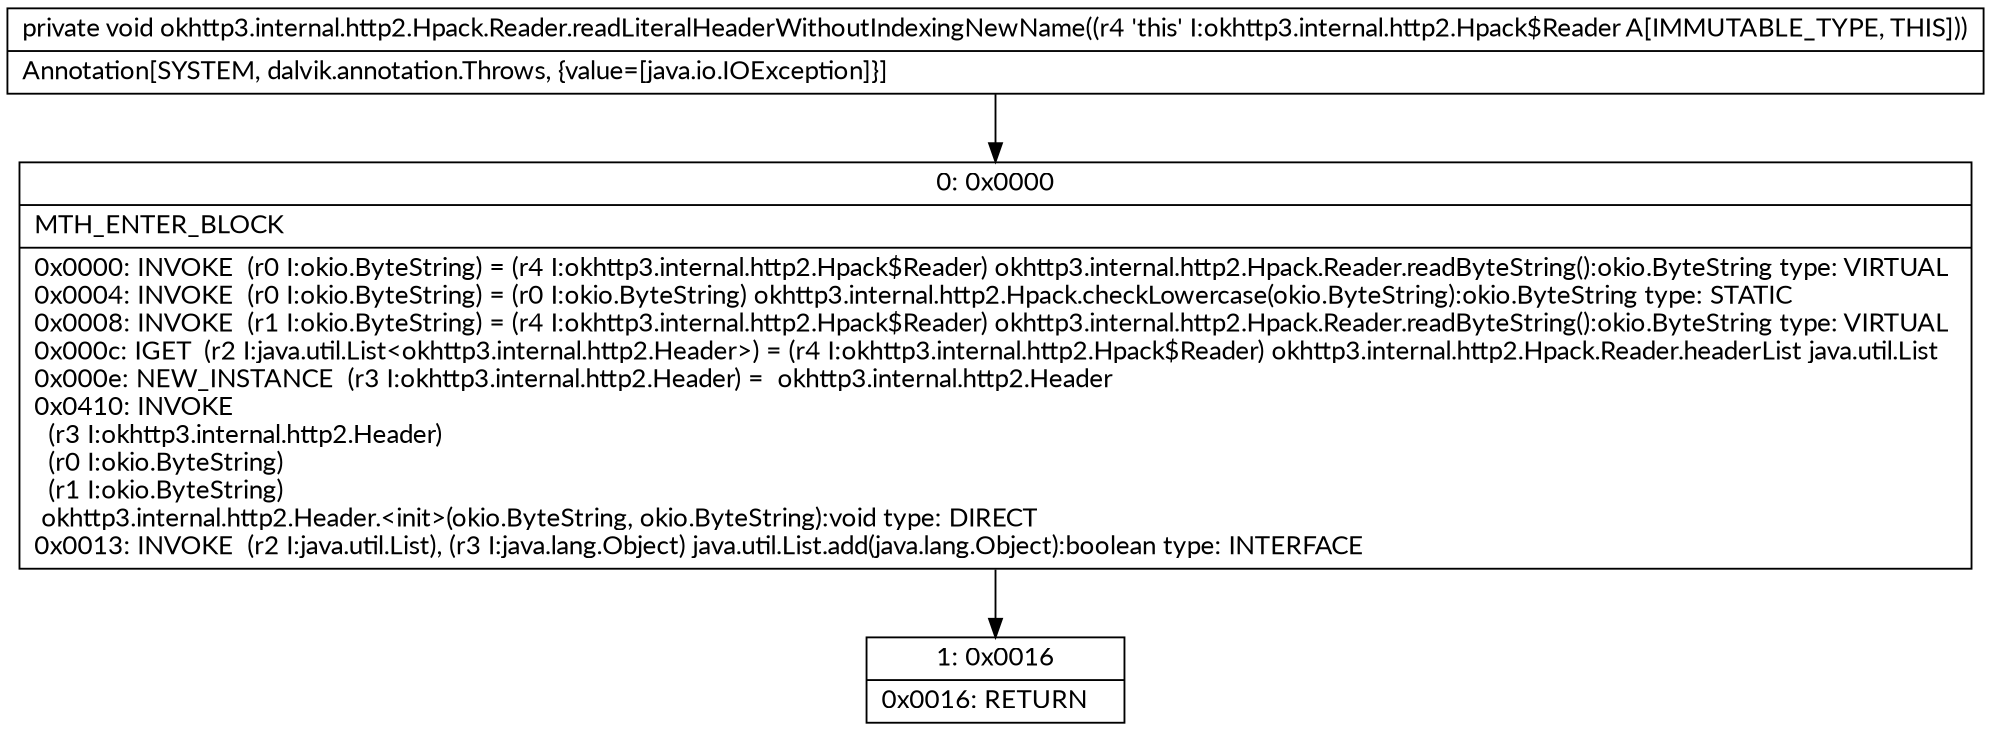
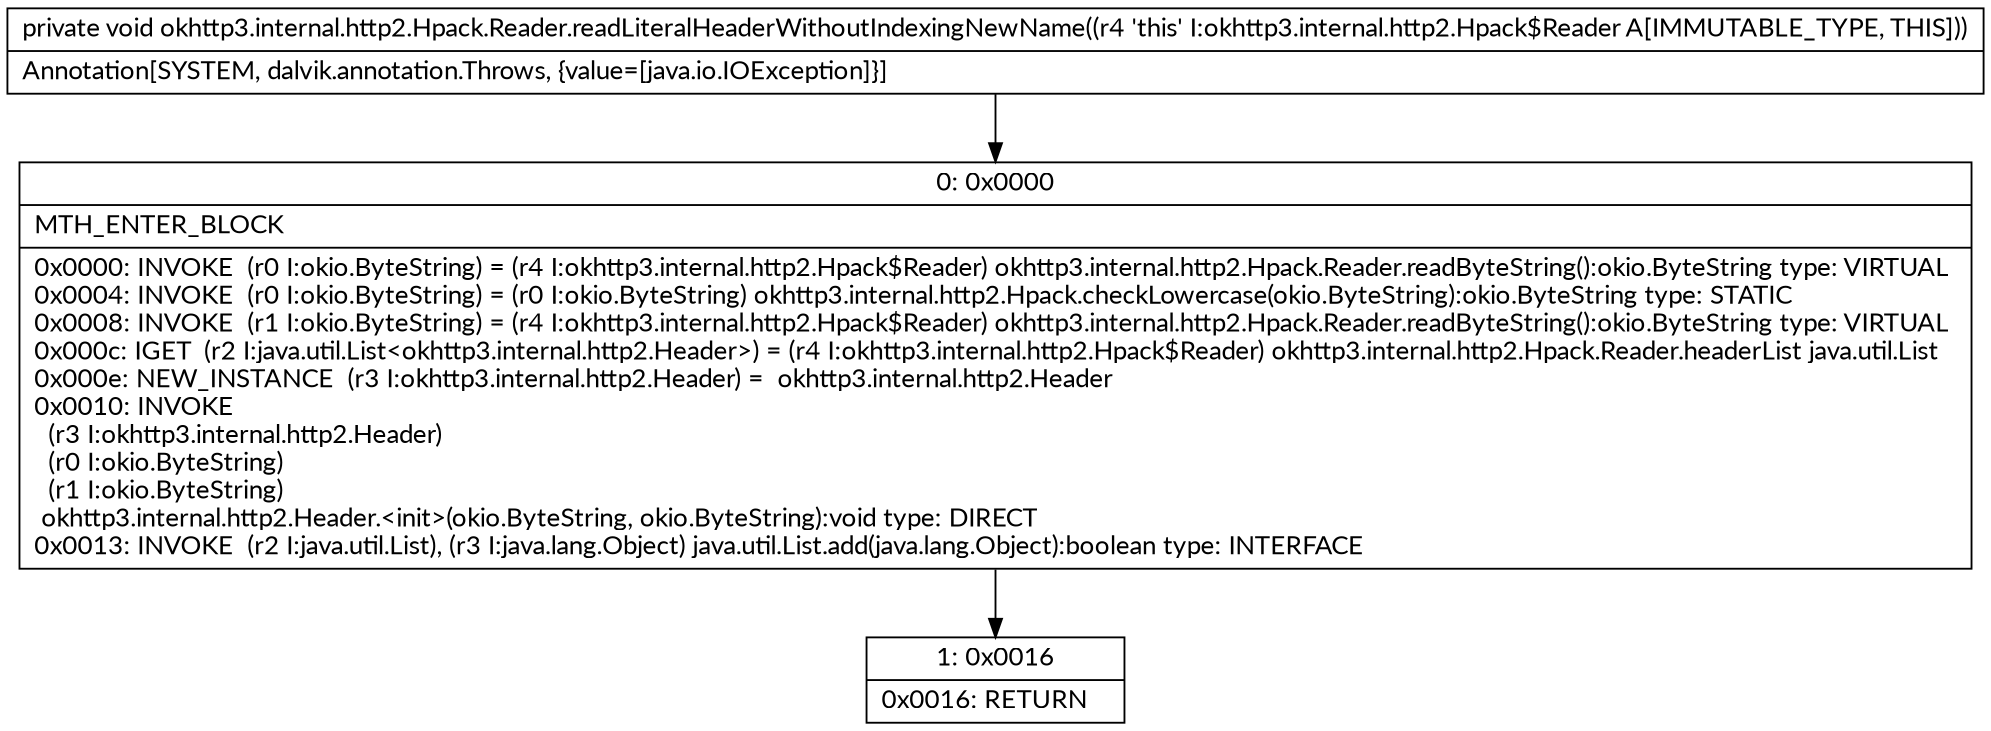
(141, 407) -> (141, 407)
